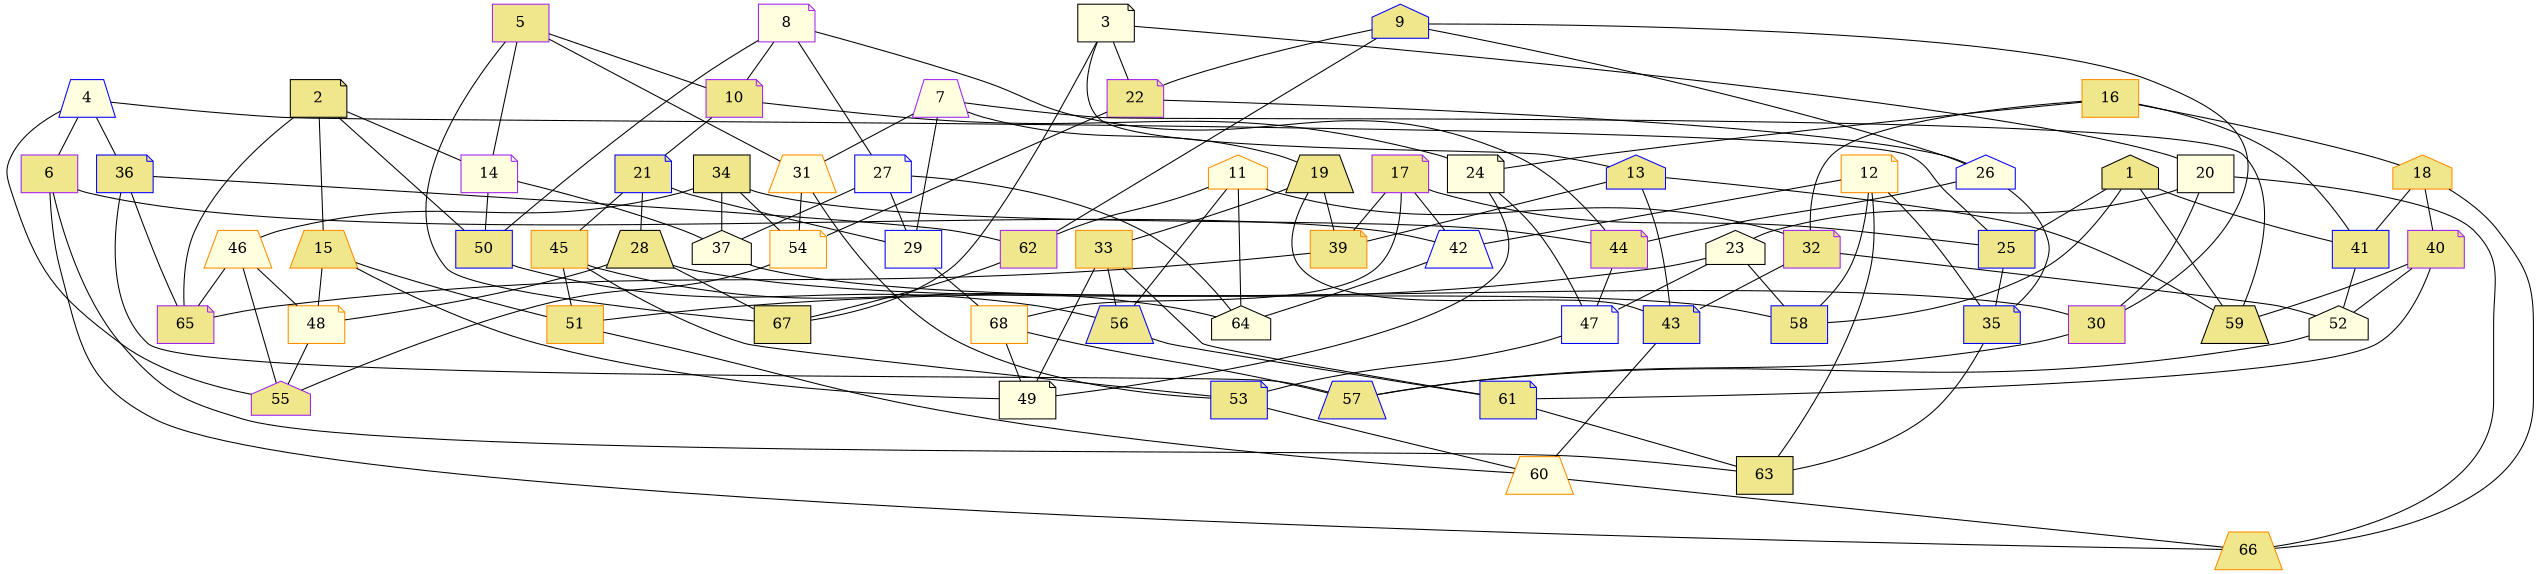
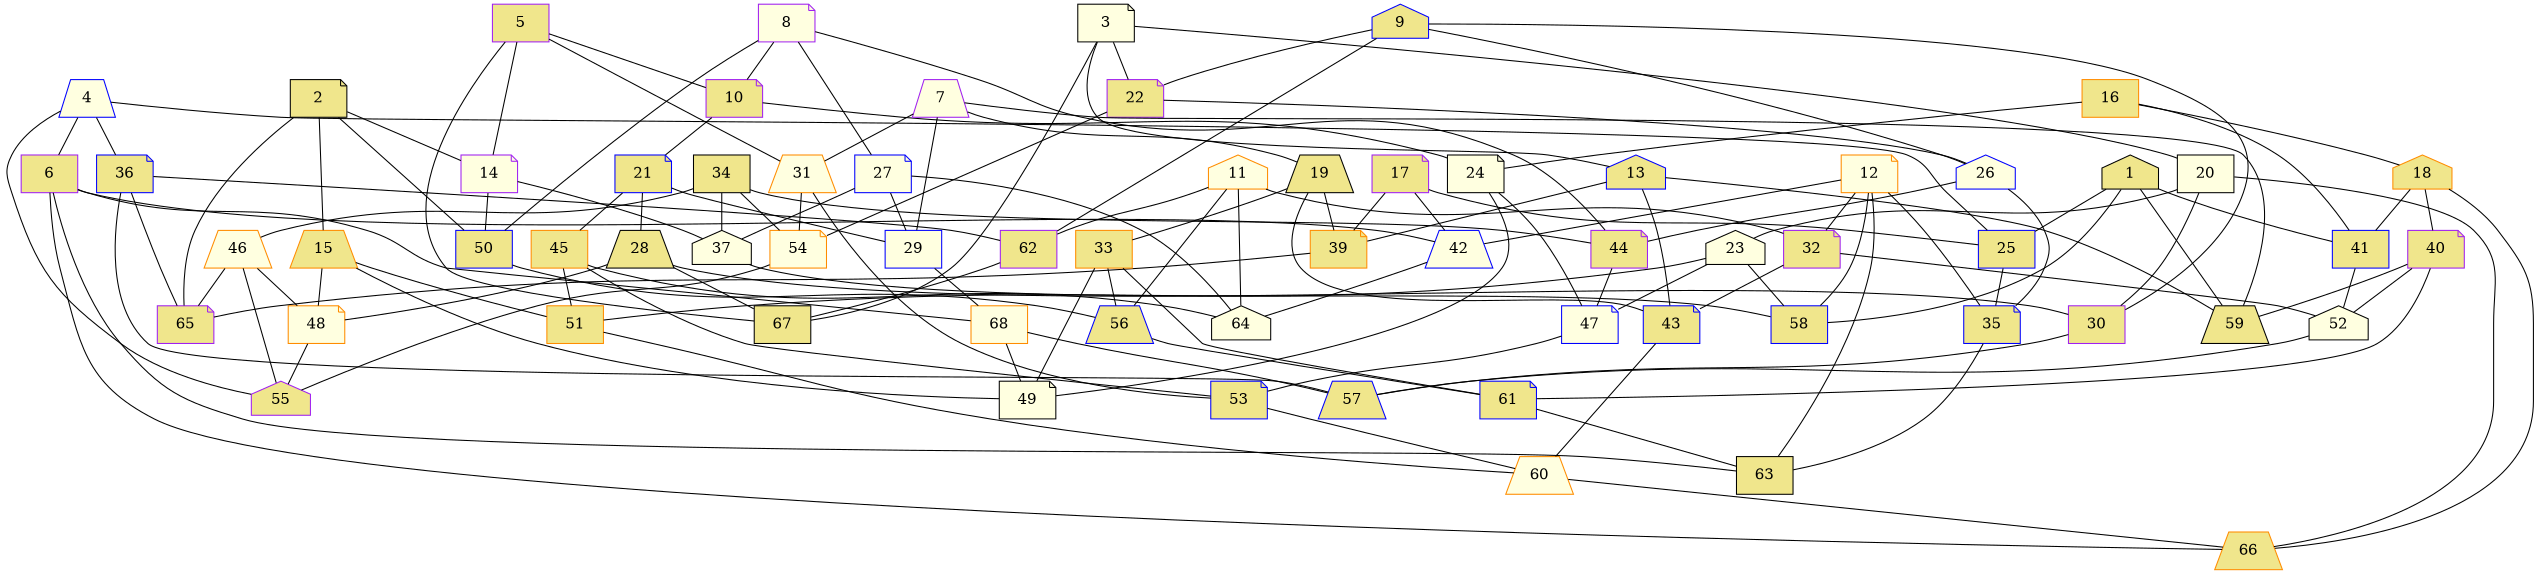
(1836, 153) -> (1841, 212)
(1245, 298) -> (519, 275)
